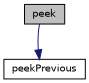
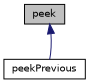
(38, 37) -> (51, 47)
